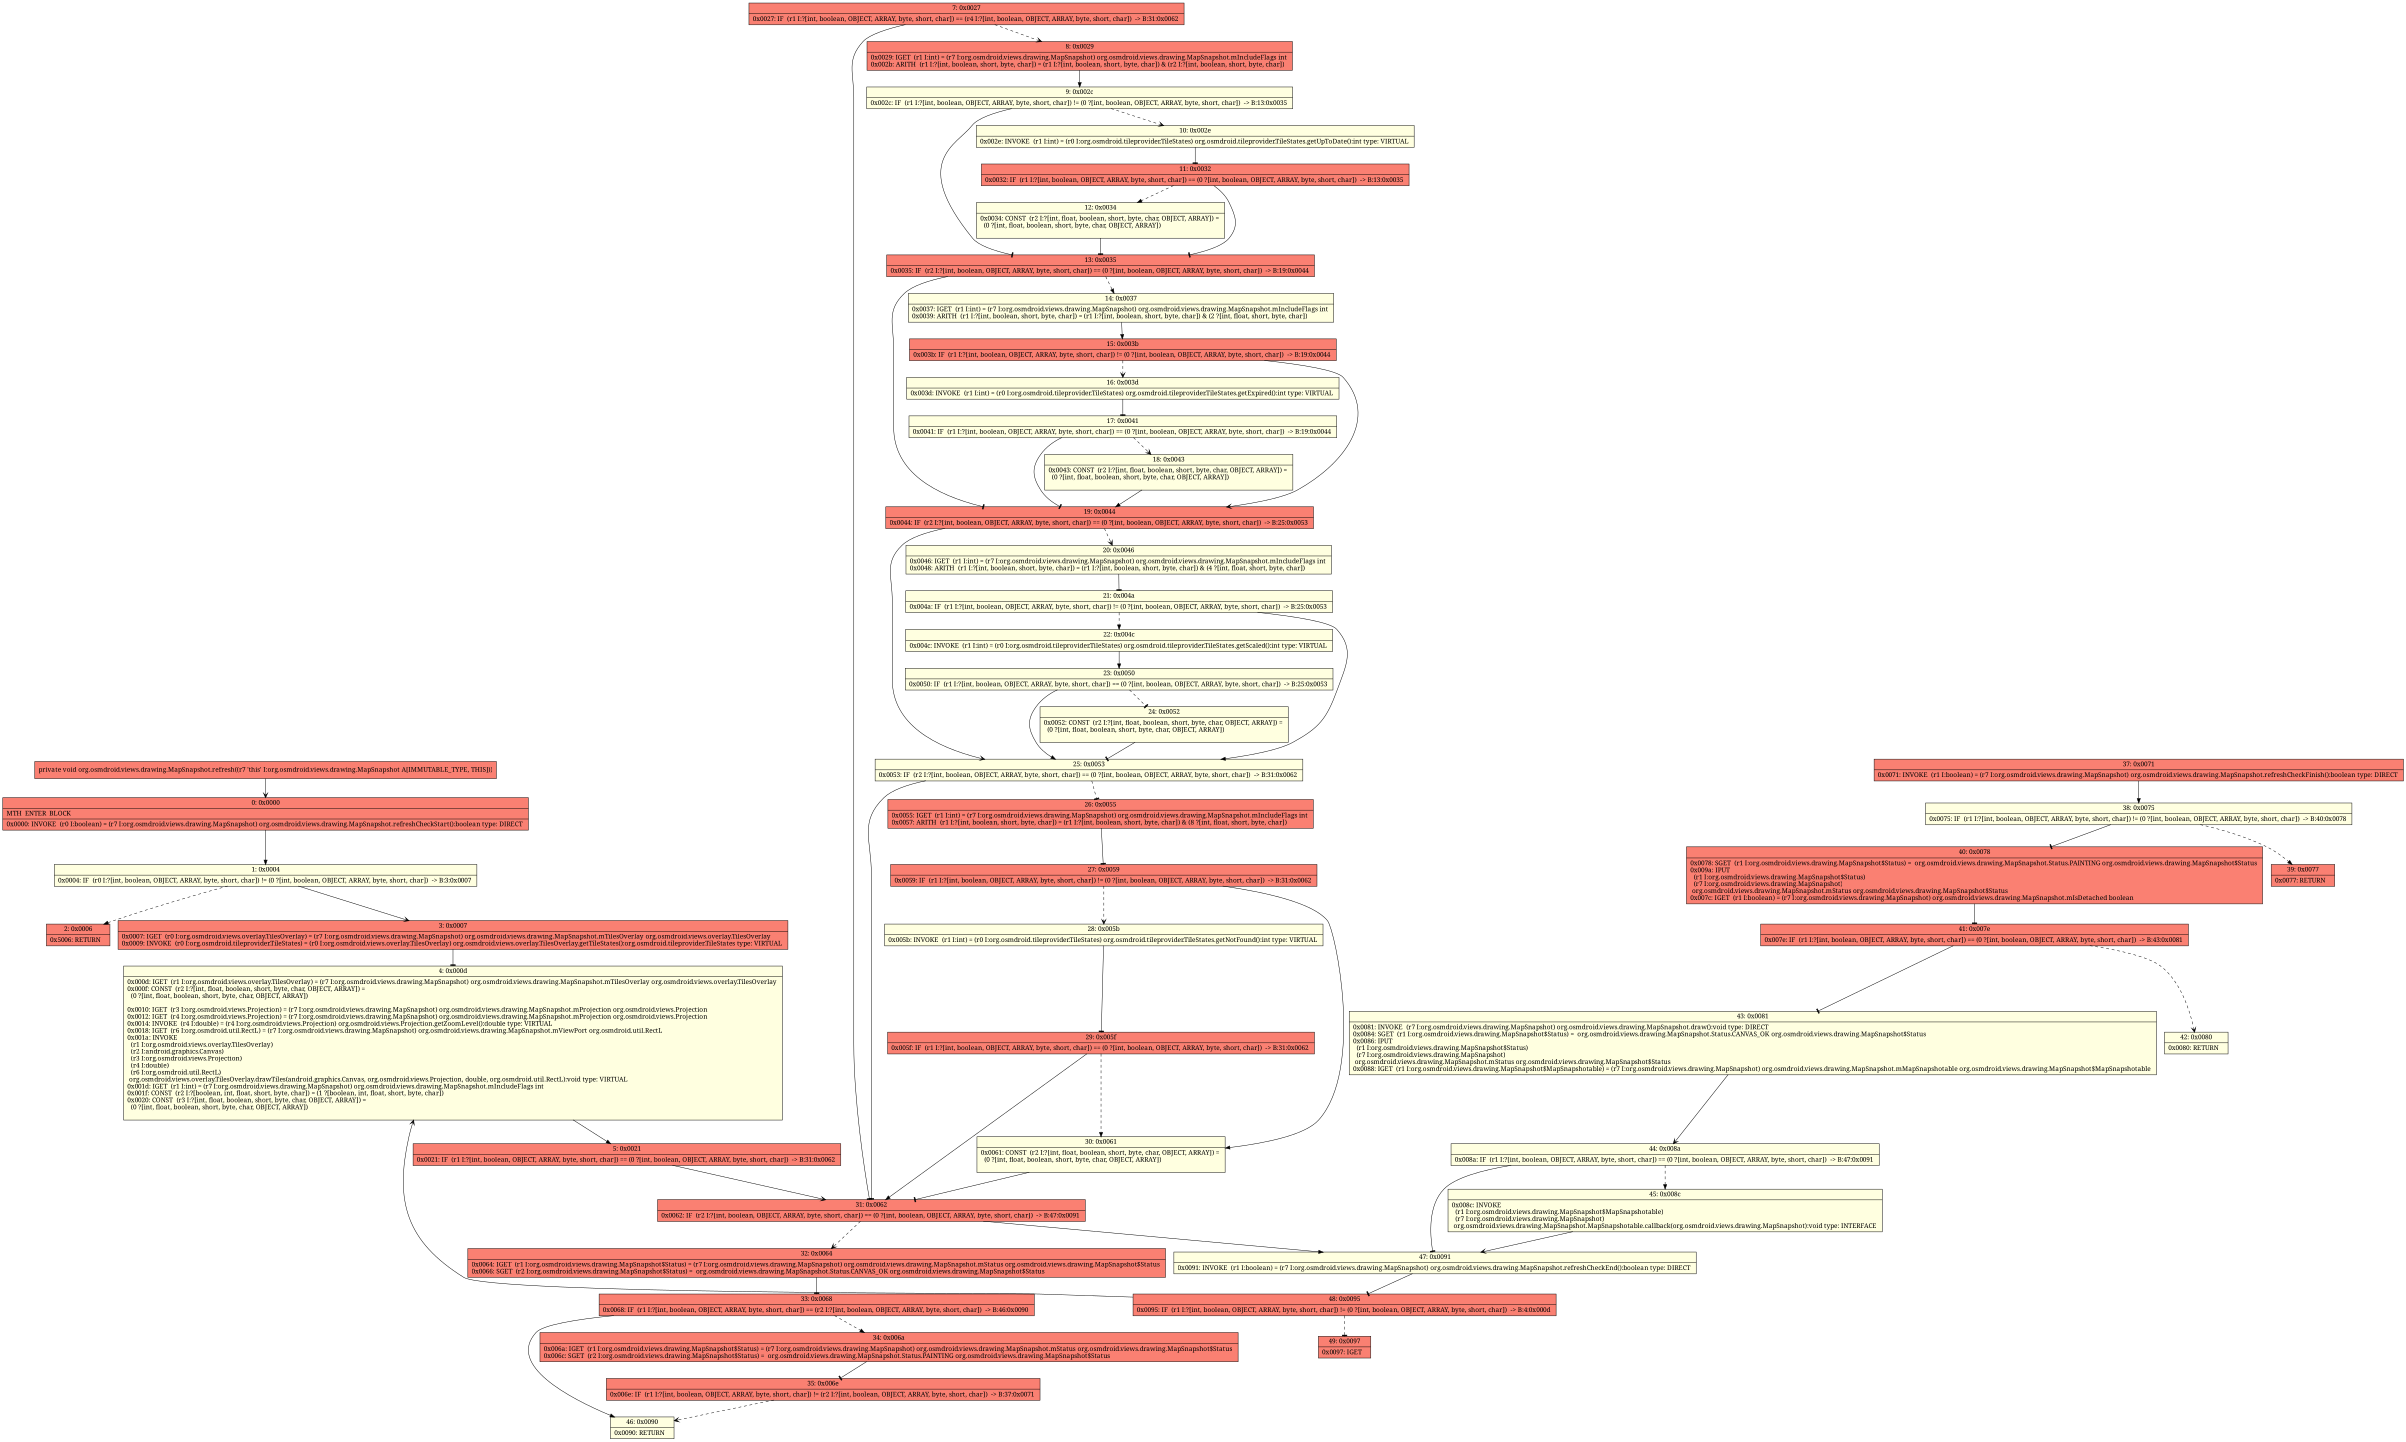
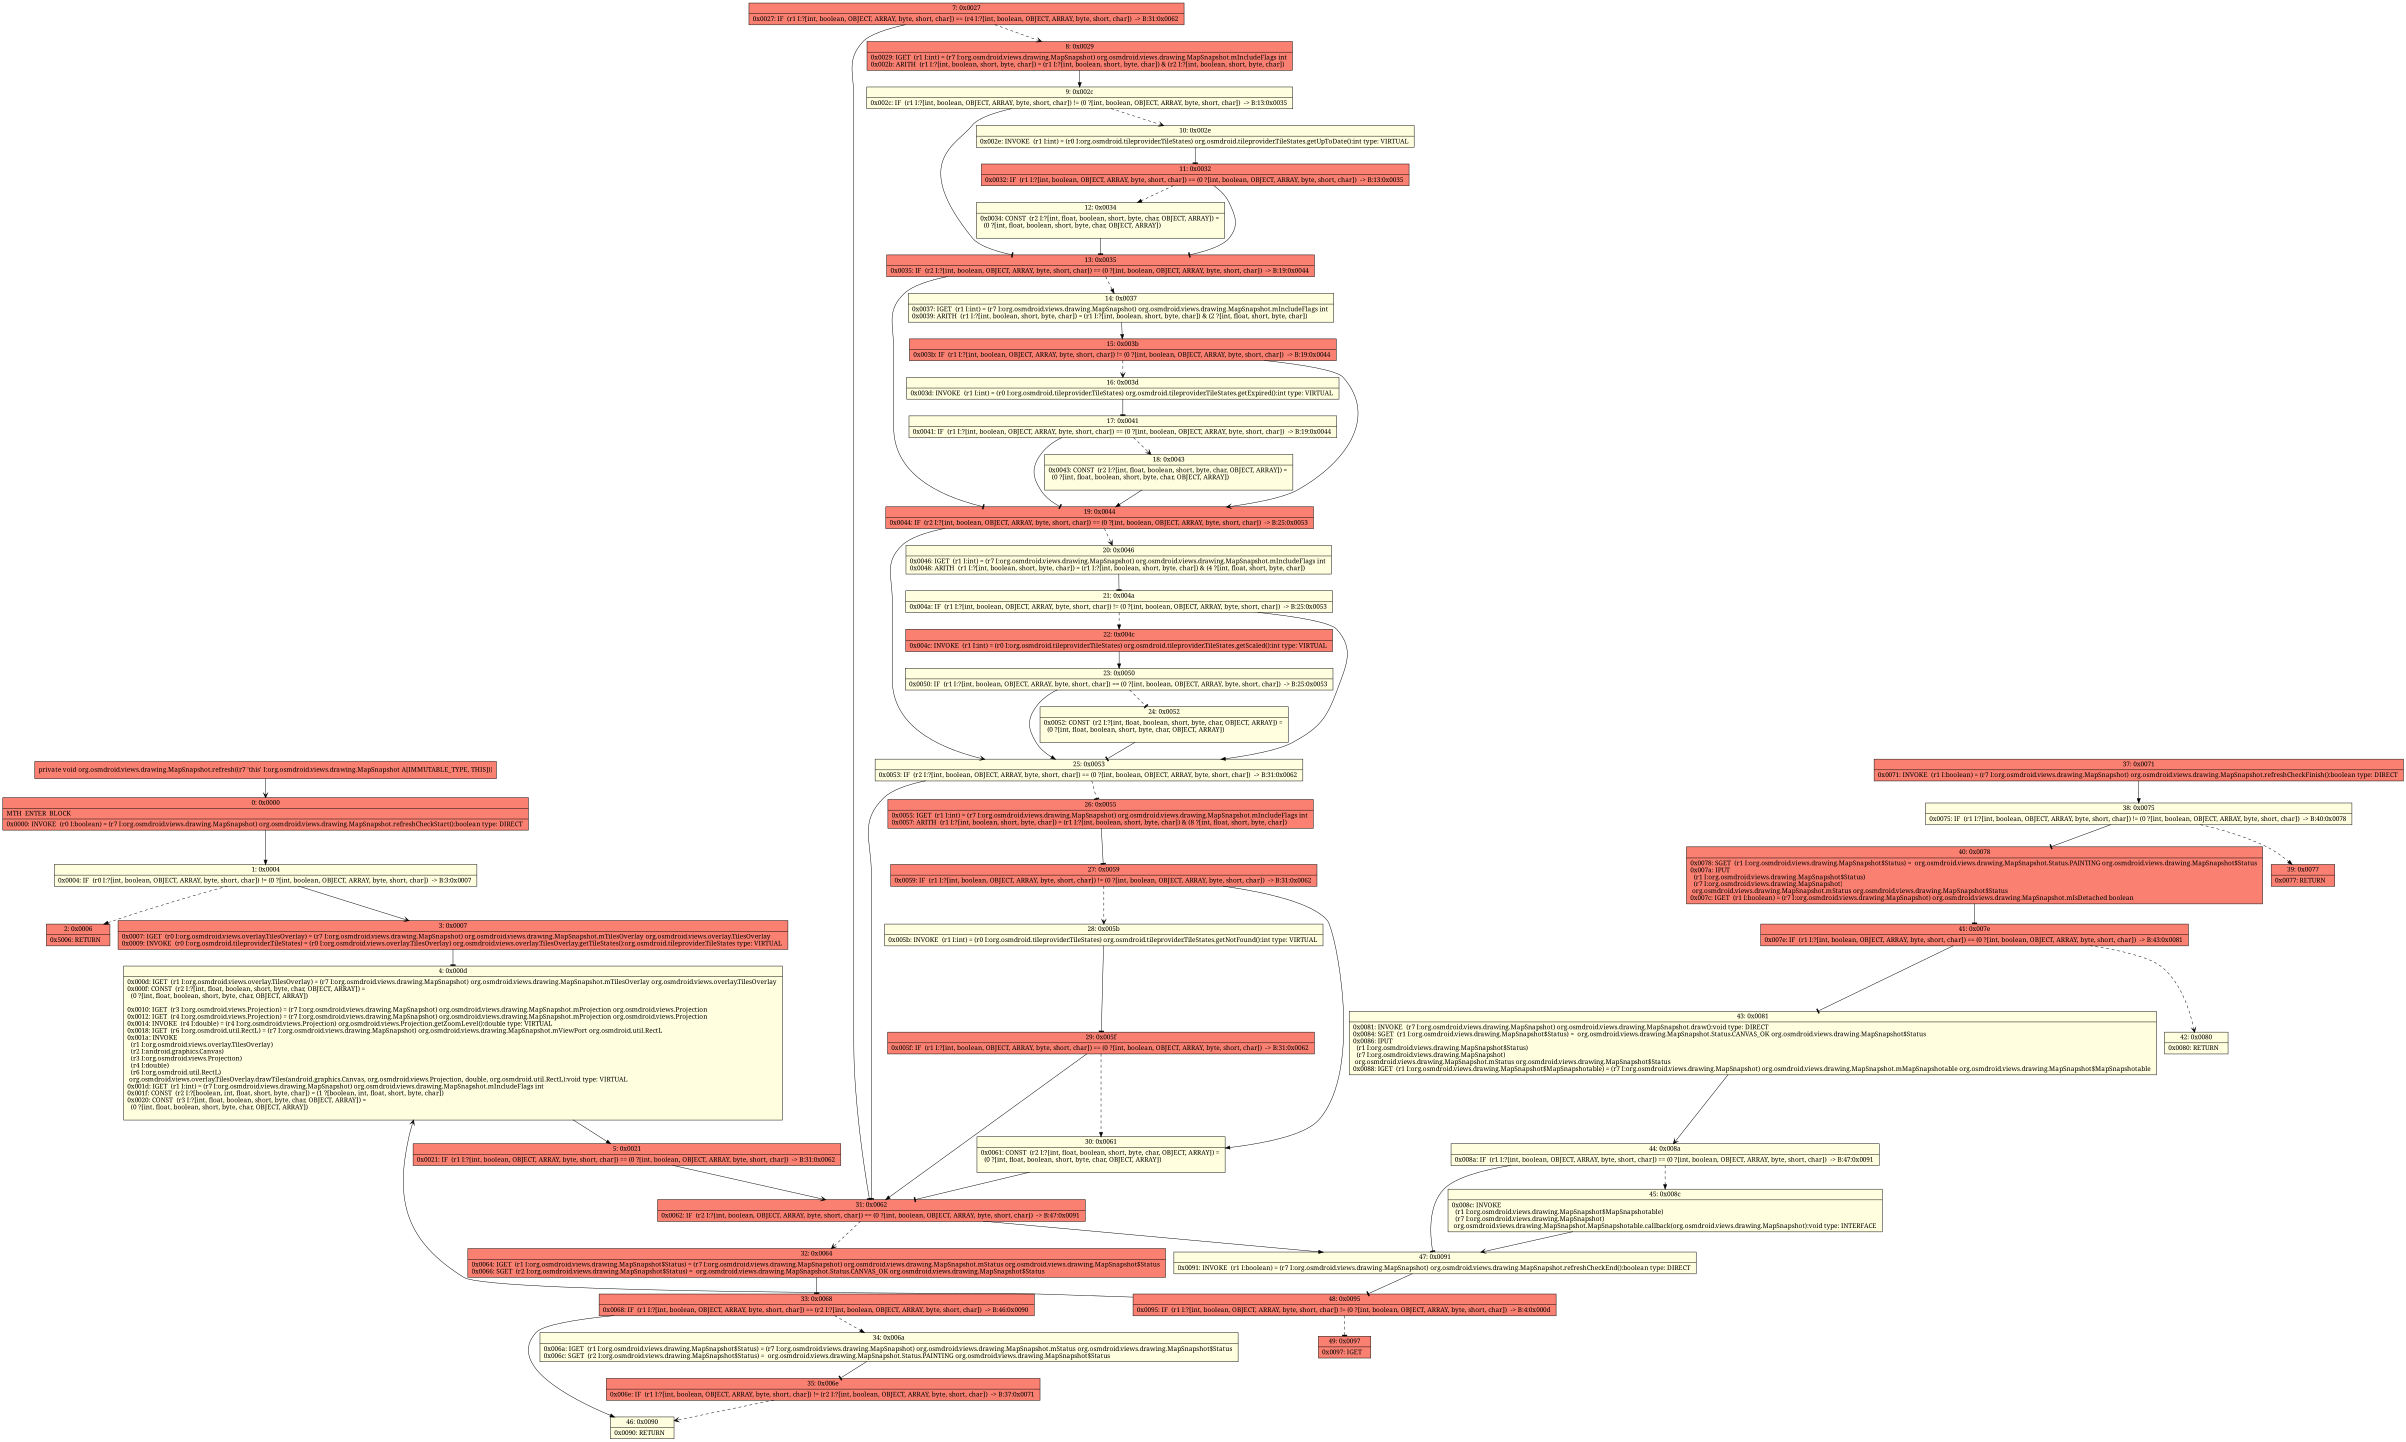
(1119, 640) -> (1119, 640)
(1712, 870) -> (1712, 870)
(889, 1347) -> (889, 1347)
